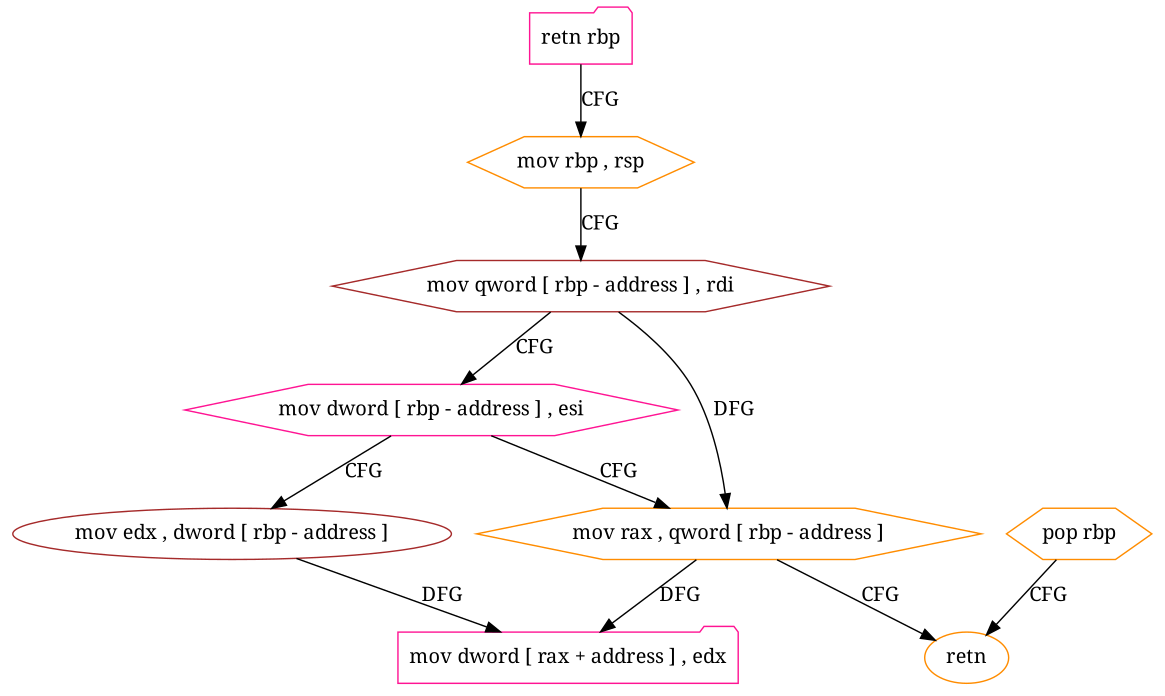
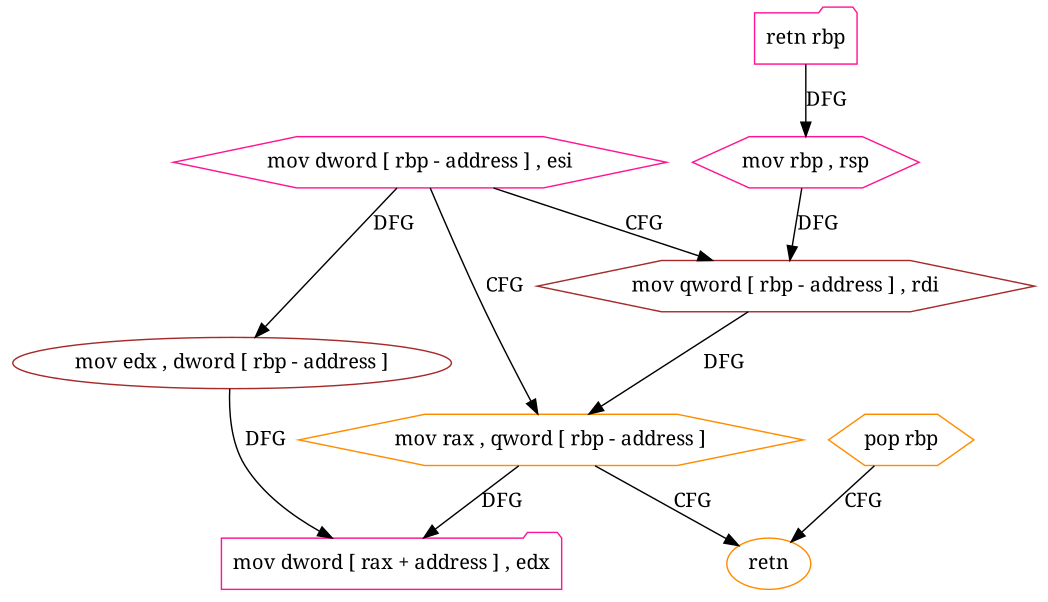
(600, 100) -> (826, 100)
(581, 162) -> (806, 162)
(600, 224) -> (818, 224)
(512, 343) -> (596, 222)
(364, 472) -> (394, 224)
